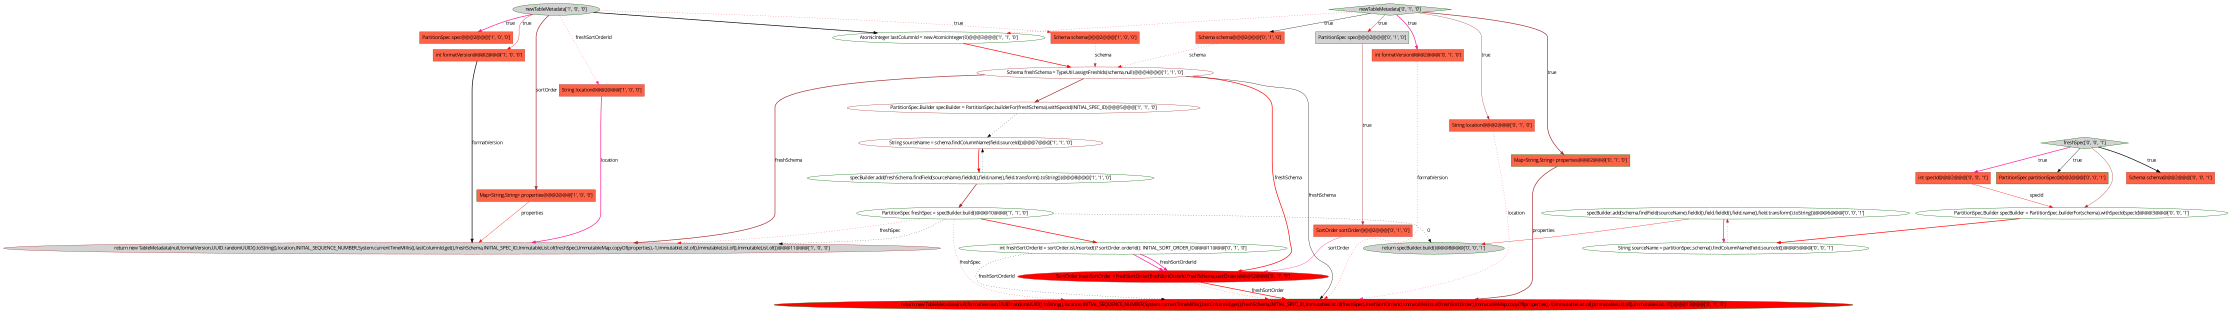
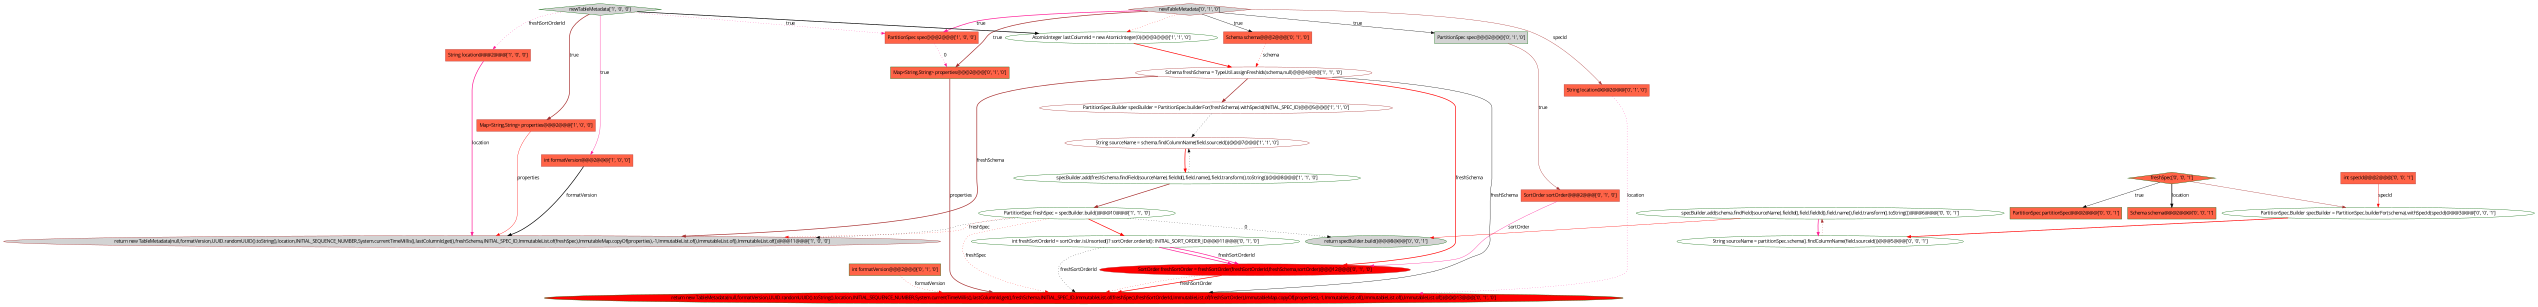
(556, 9) -> (600, 9)
(1390, 9) -> (1190, 9)
(506, 21) -> (756, 23)
(1378, 22) -> (1325, 23)
(1410, 29) -> (1043, 15)
(519, 30) -> (600, 84)
(1095, 38) -> none
none -> (940, 54)
(1418, 55) -> (895, 270)
(1486, 55) -> (1560, 38)
(547, 90) -> (574, 55)
(2085, 143) -> (2172, 178)
(2024, 159) -> none
(2152, 161) -> (2180, 196)
(2171, 178) -> (2172, 213)
(536, 196) -> (536, 125)
